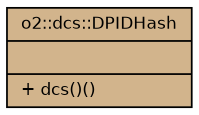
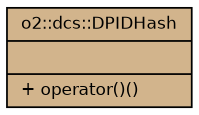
(58, 90) -> (80, 90)
